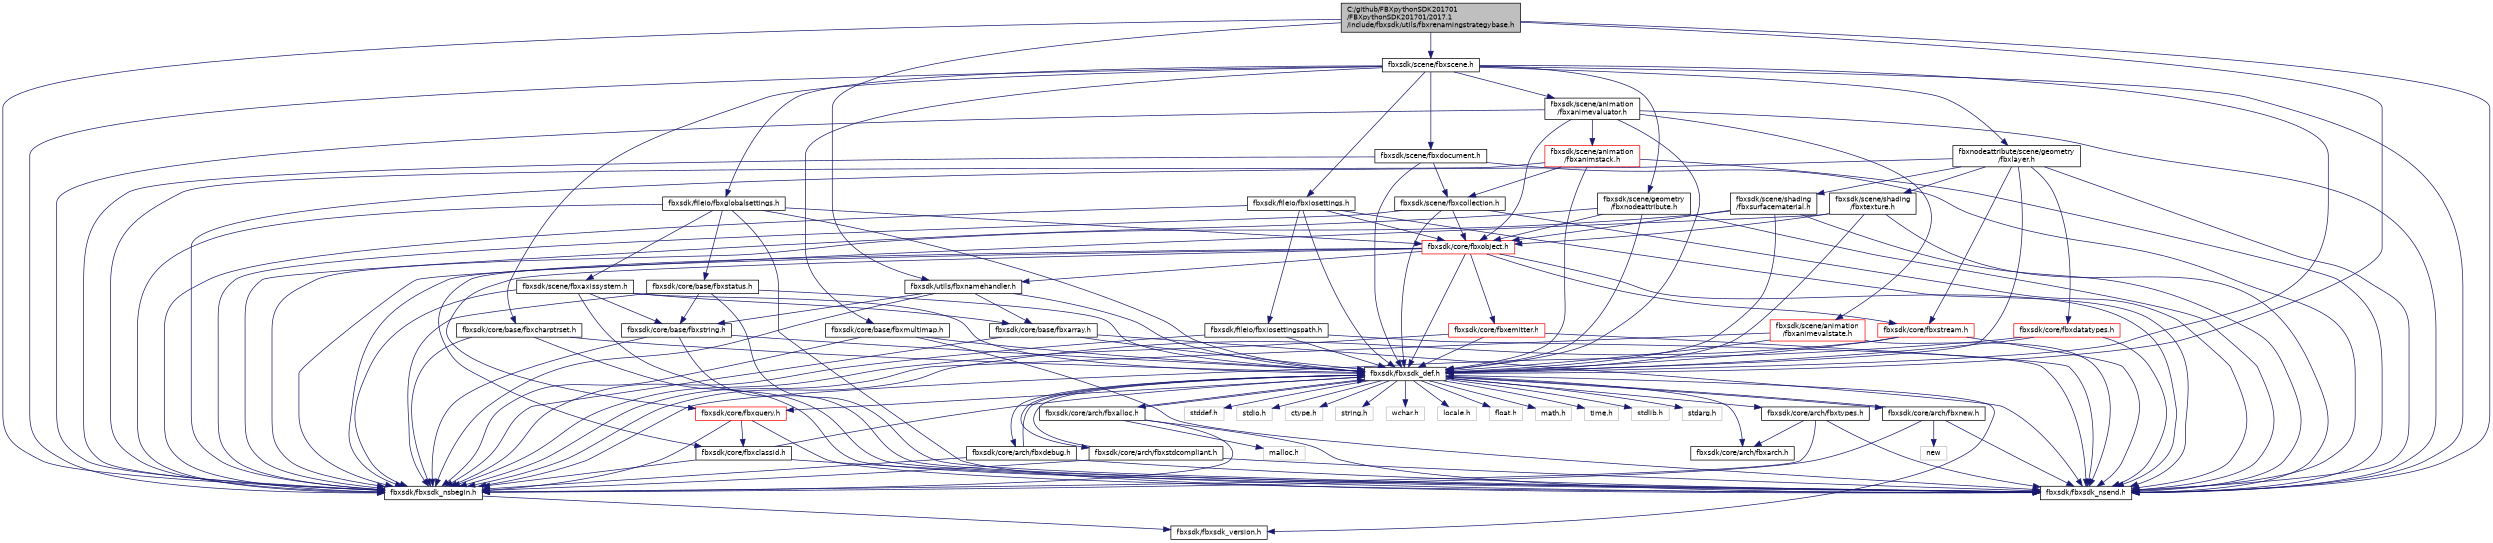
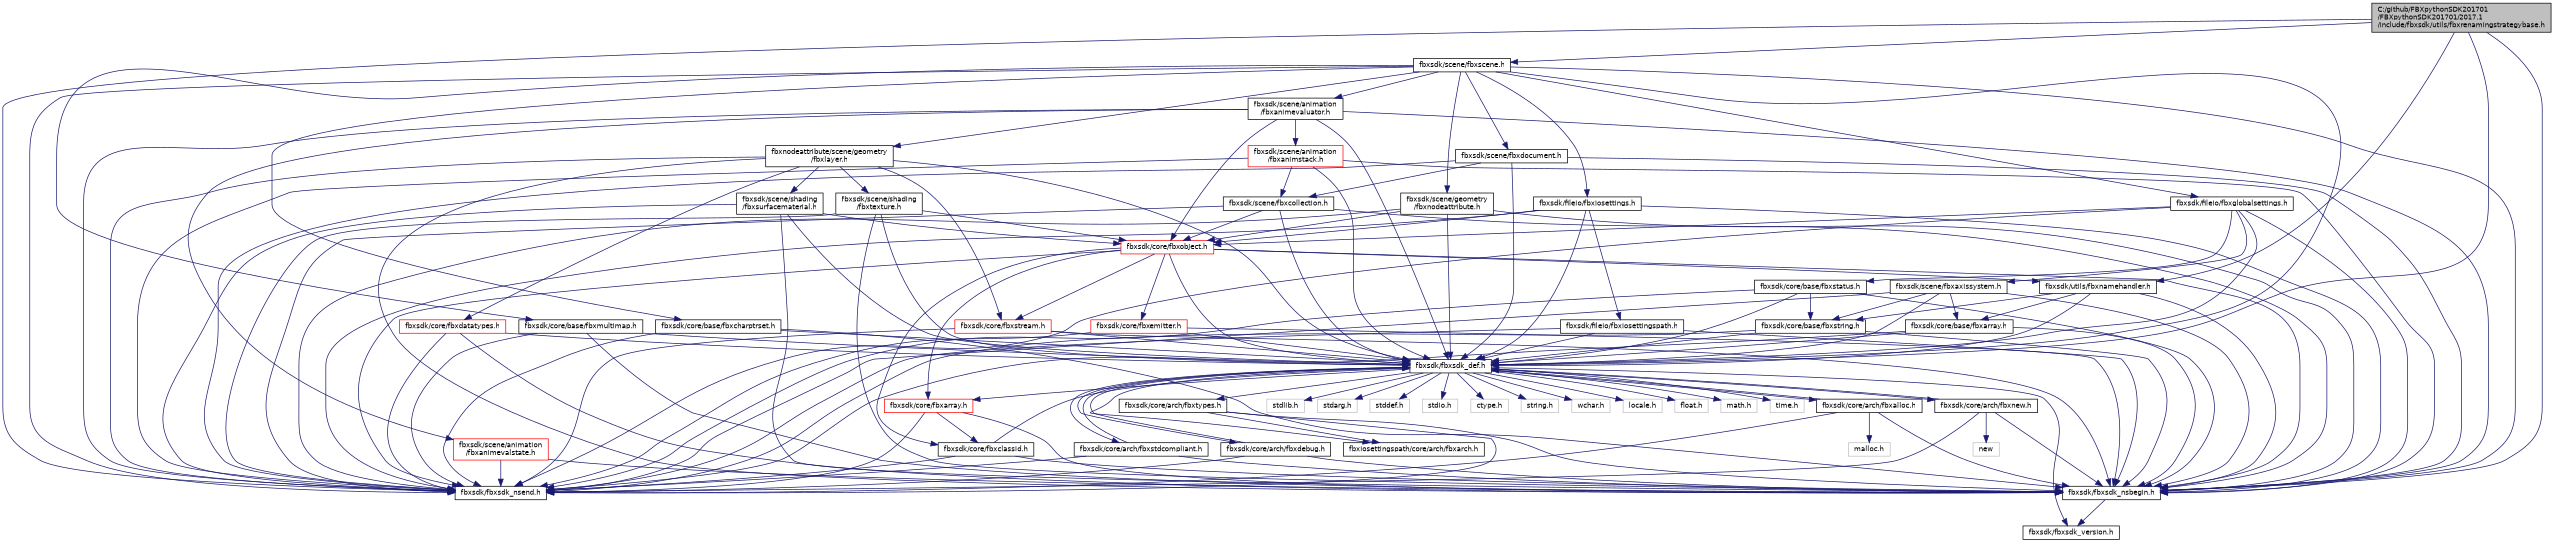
(1612, 358) -> none
(741, 414) -> (929, 406)
(1742, 453) -> (1414, 449)
